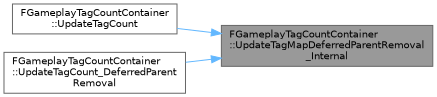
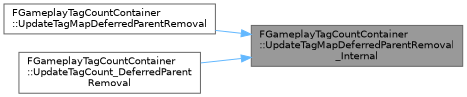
(95, 19) -> (110, 19)
